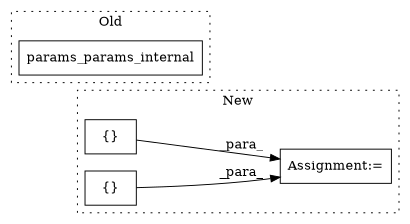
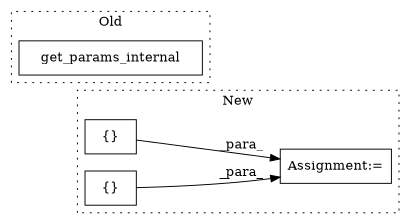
(111, 58) -> (111, 58)
